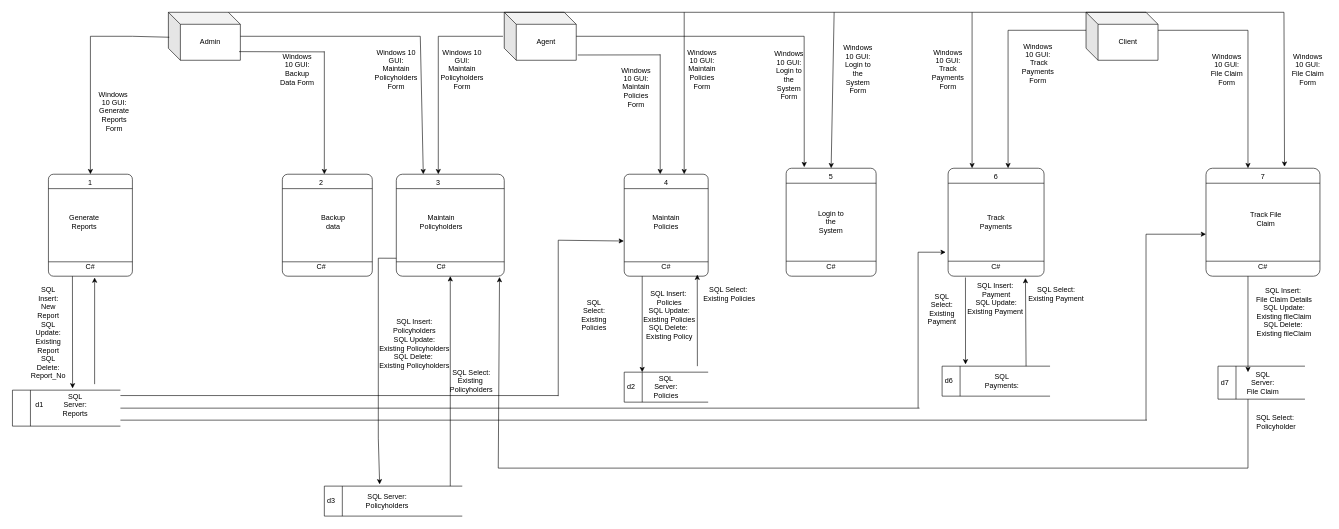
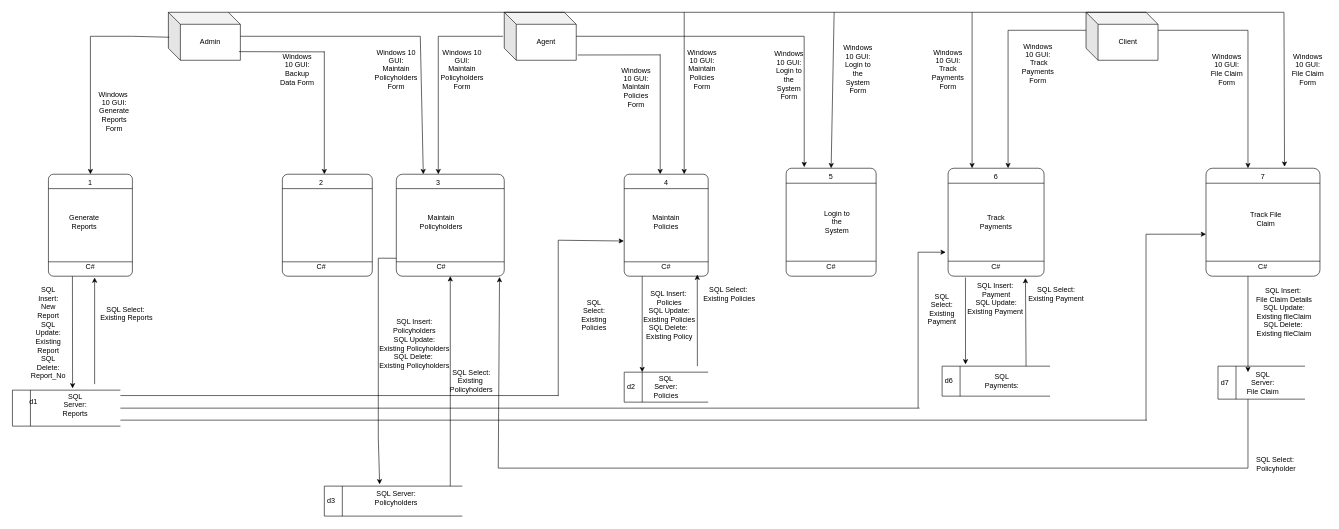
(333, 222) -> none
(831, 222) -> (837, 222)
none -> (126, 318)
(39, 405) -> (33, 402)
(1275, 422) -> (1275, 464)
(387, 501) -> (396, 498)
